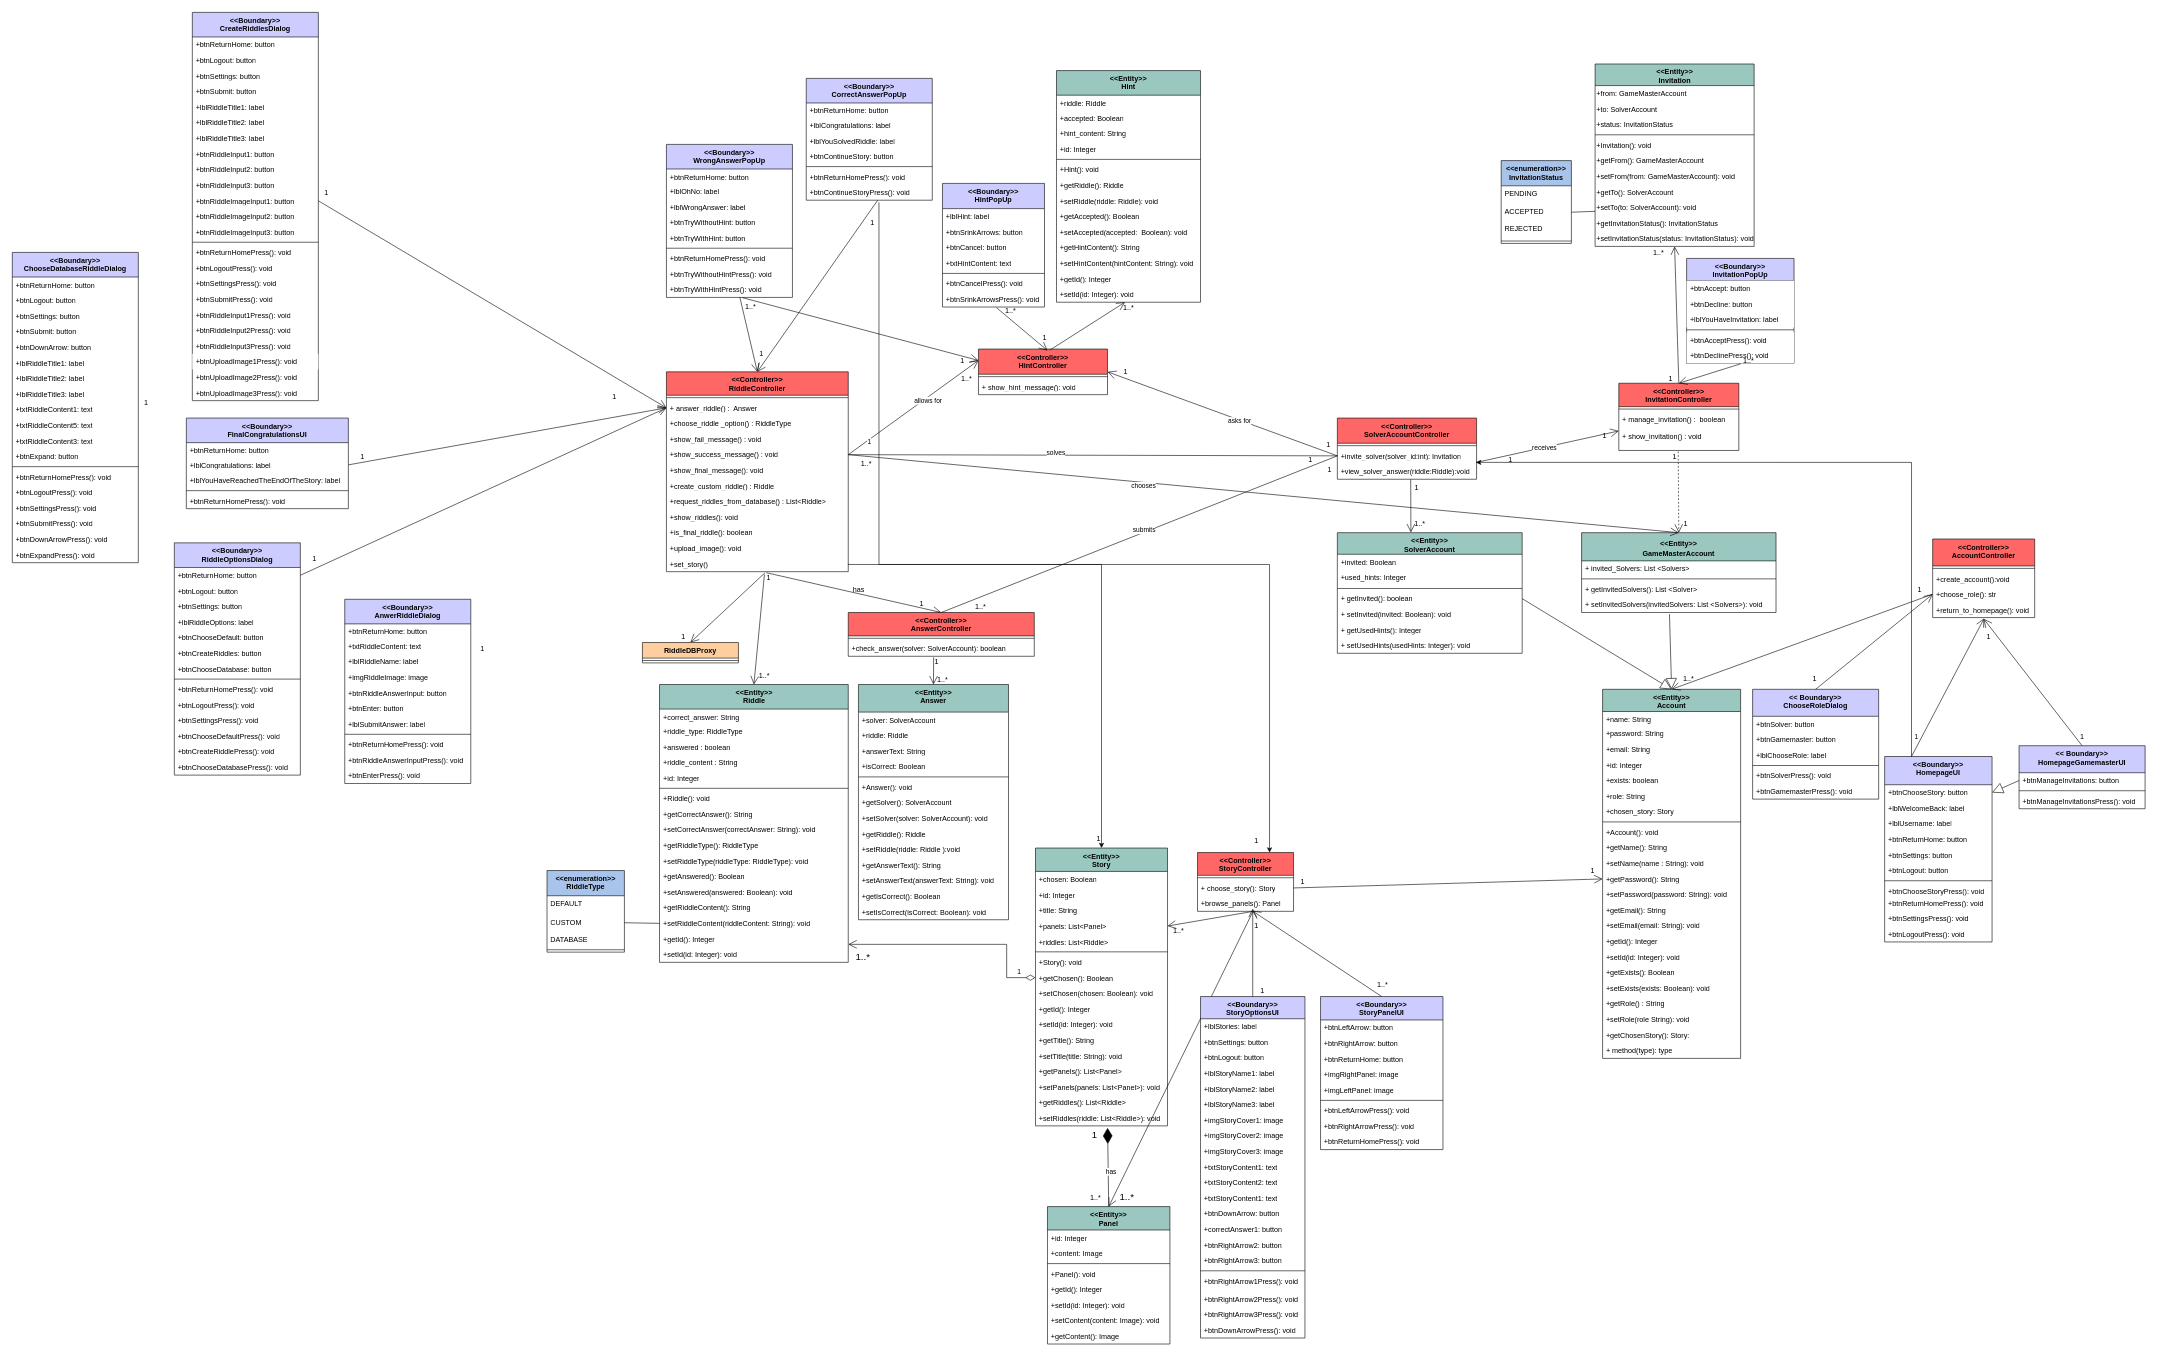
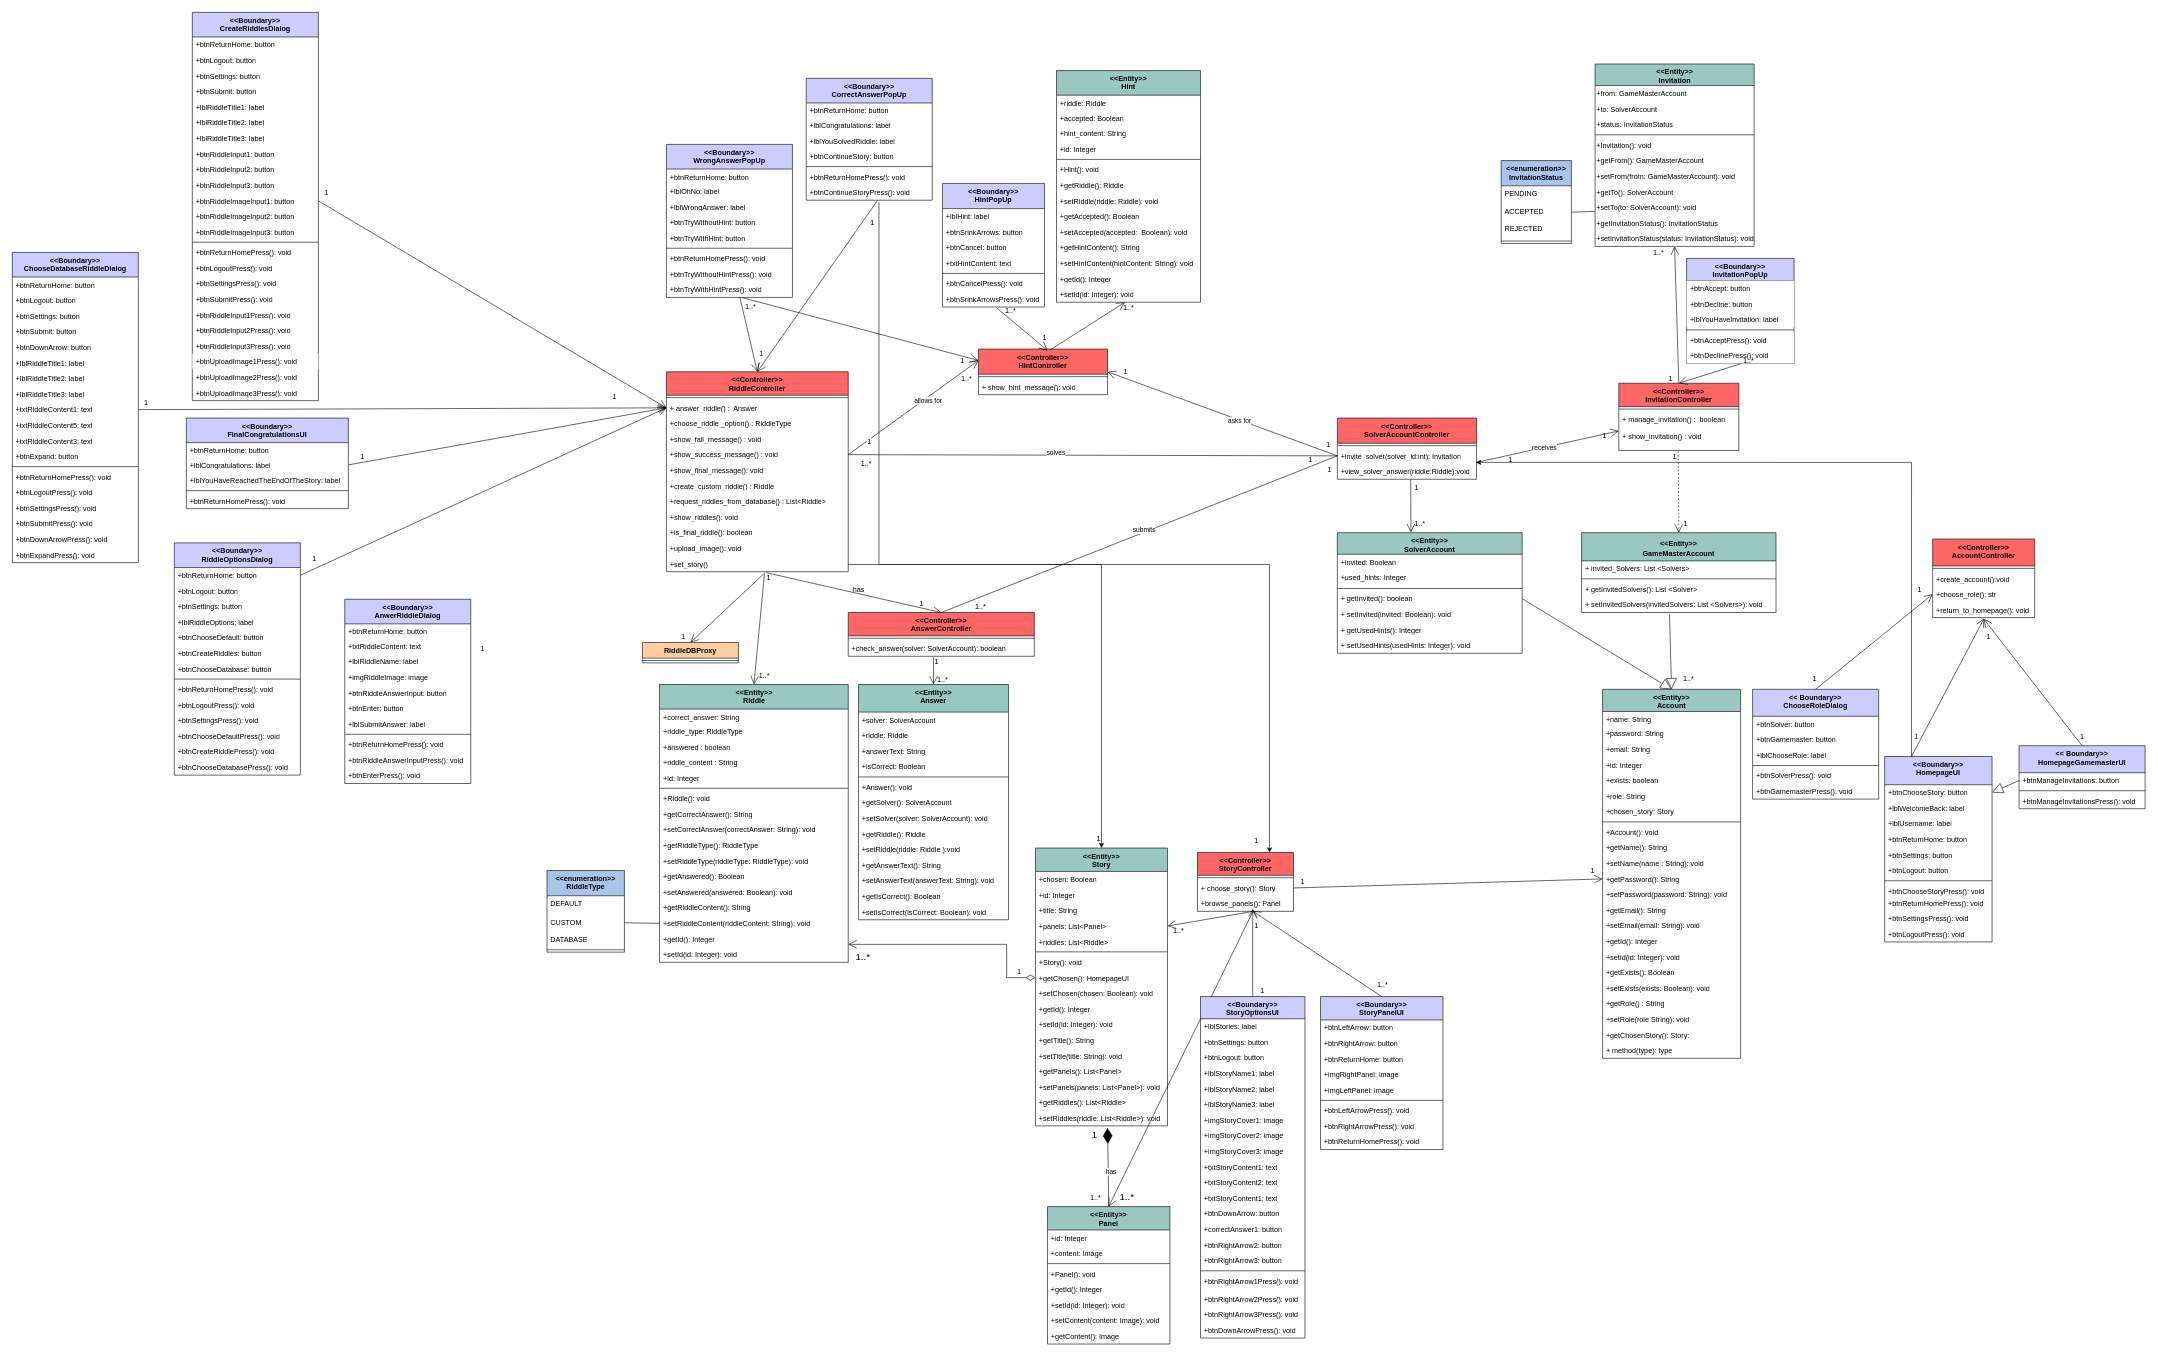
none -> (396, 409)
(1268, 494) -> none
(1799, 643) -> none
(1078, 978) -> (1085, 978)
